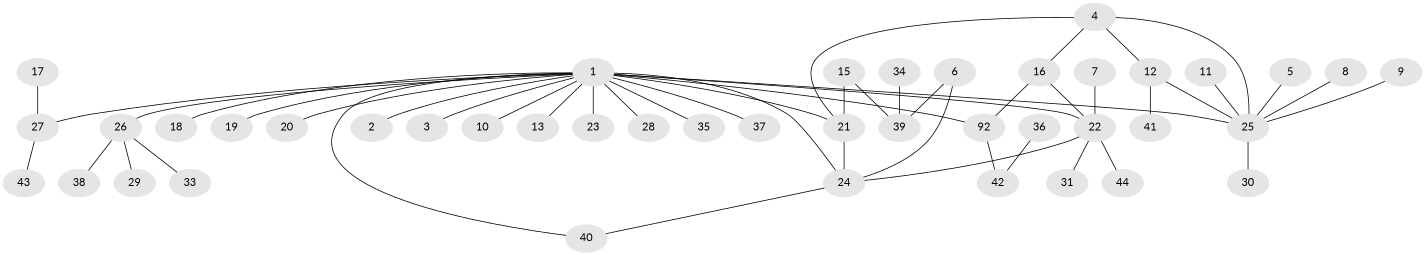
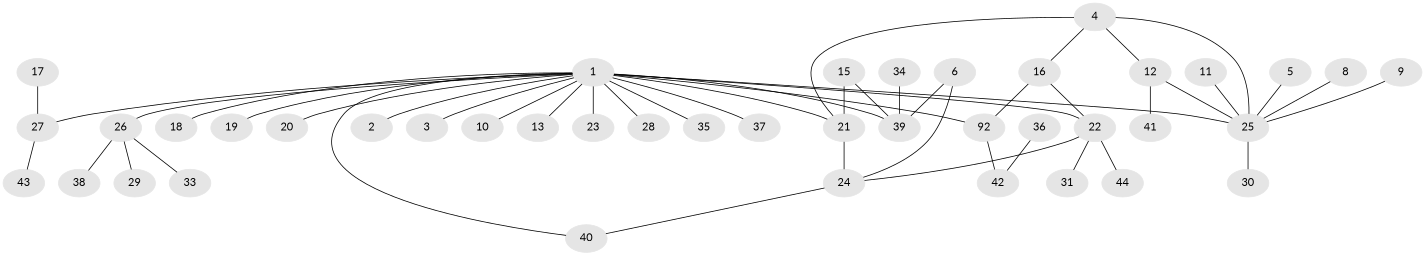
(1095, 72) -> none
(780, 110) -> (750, 88)
